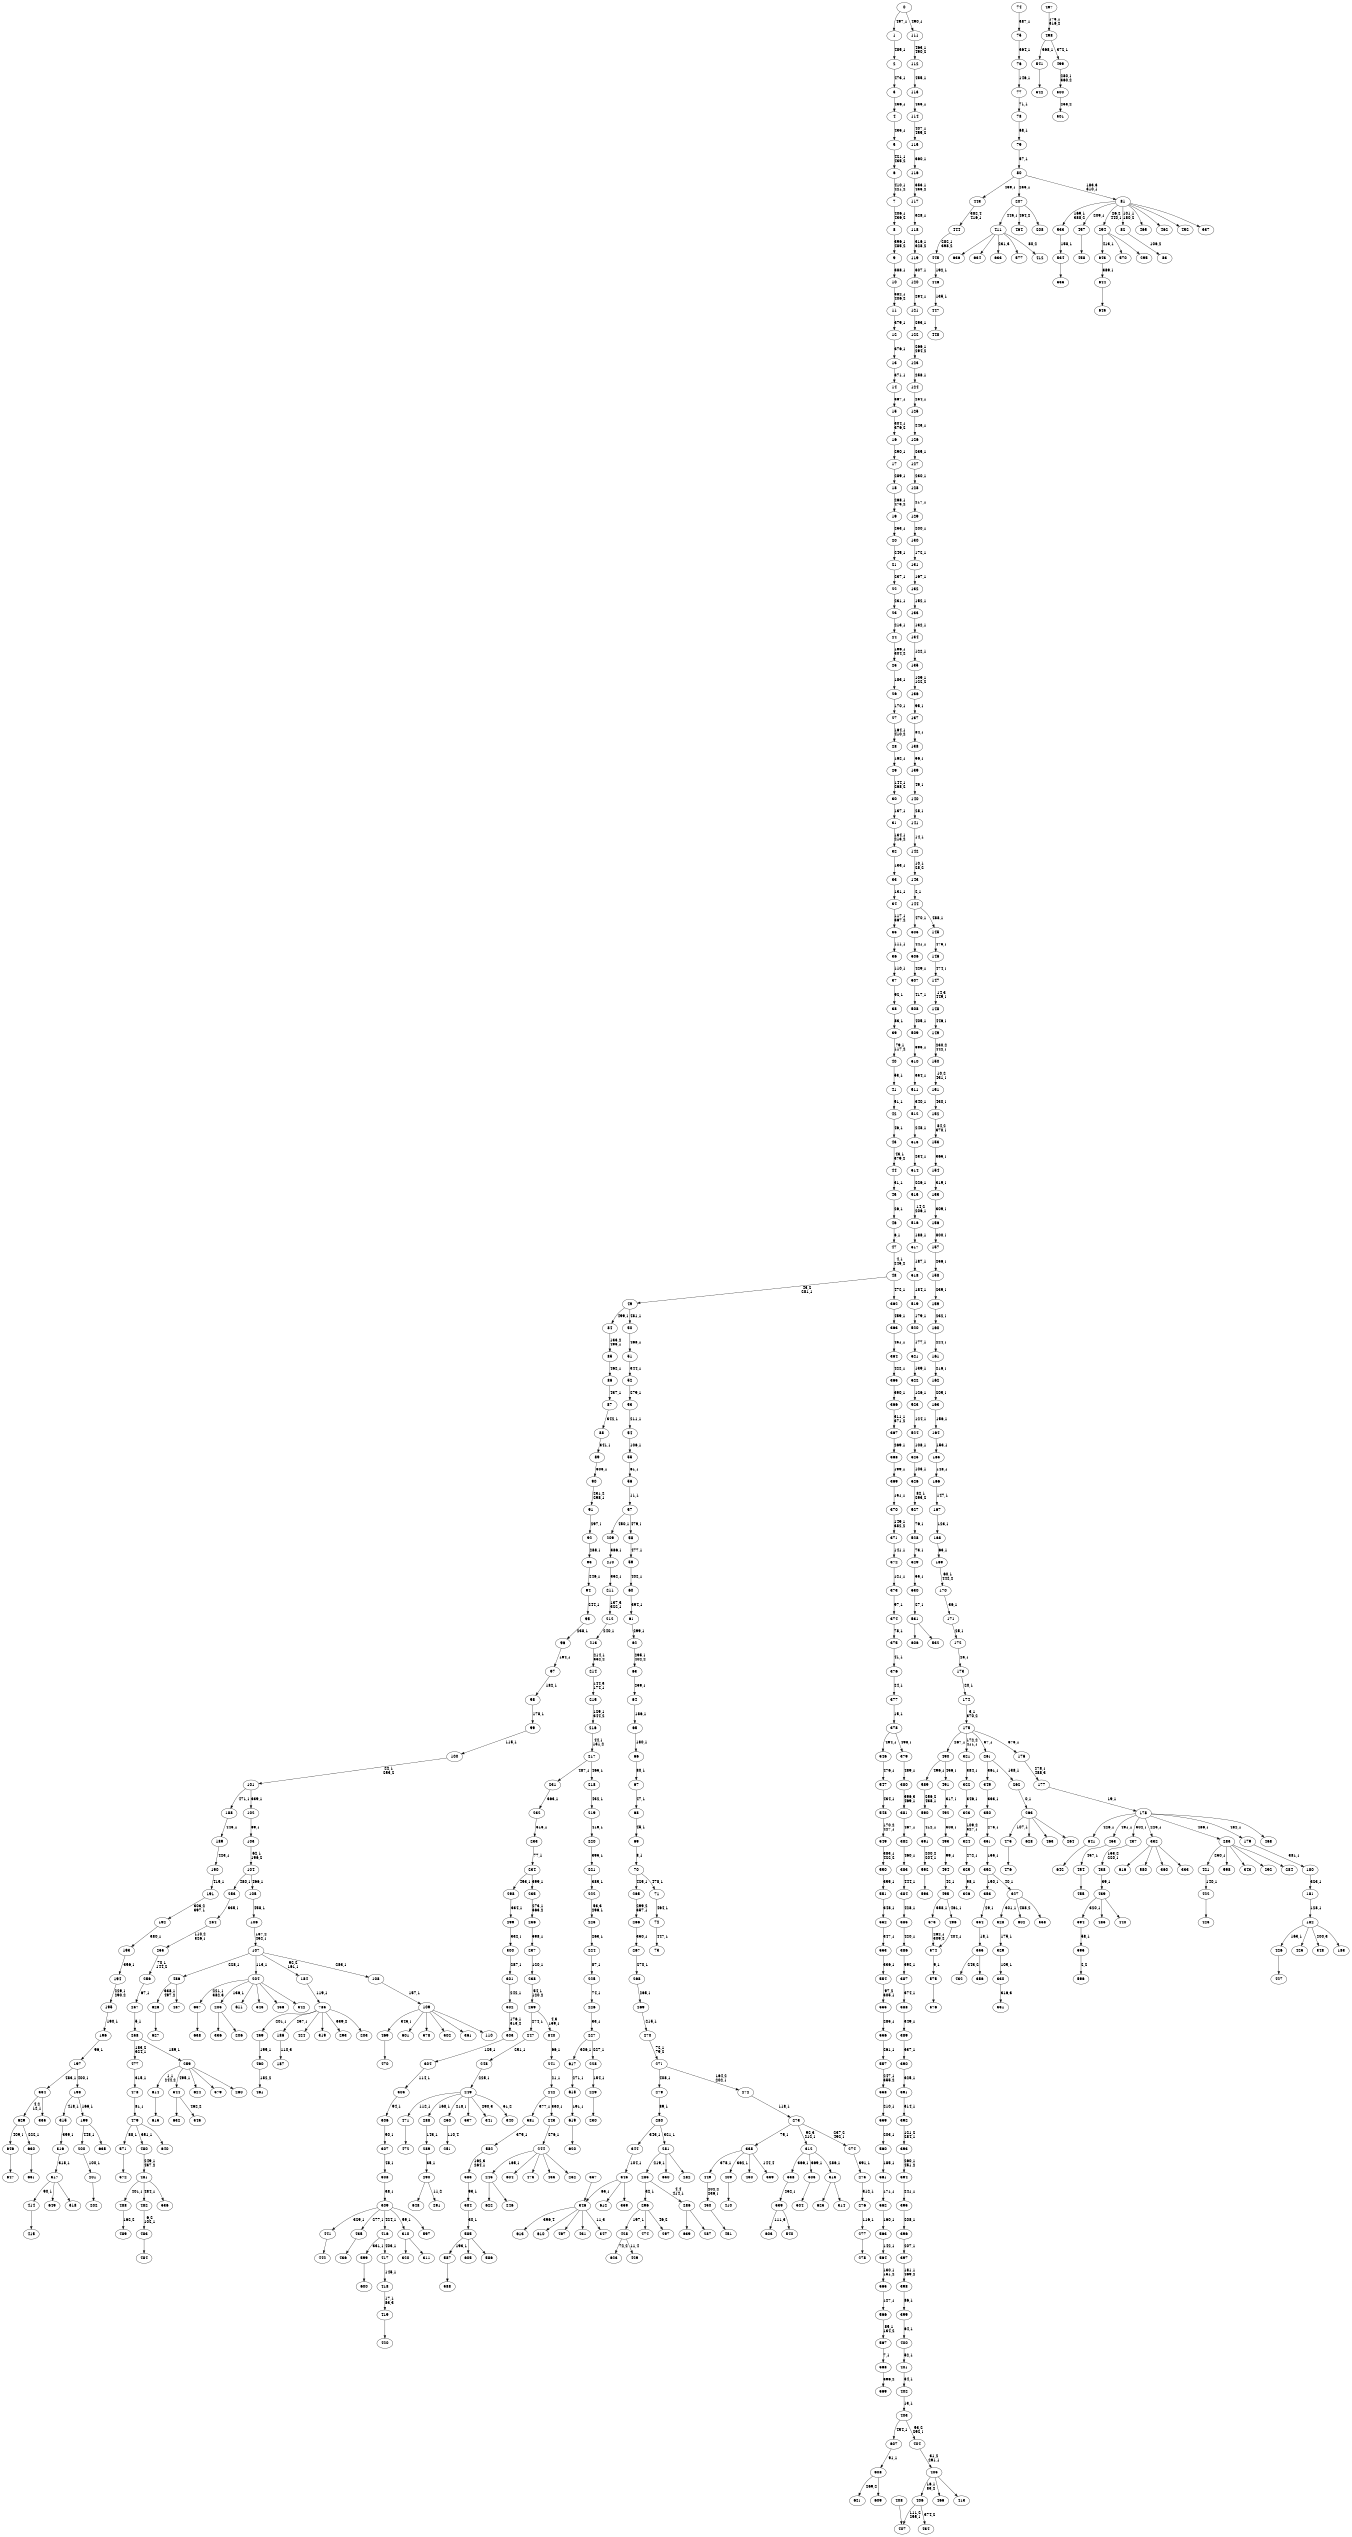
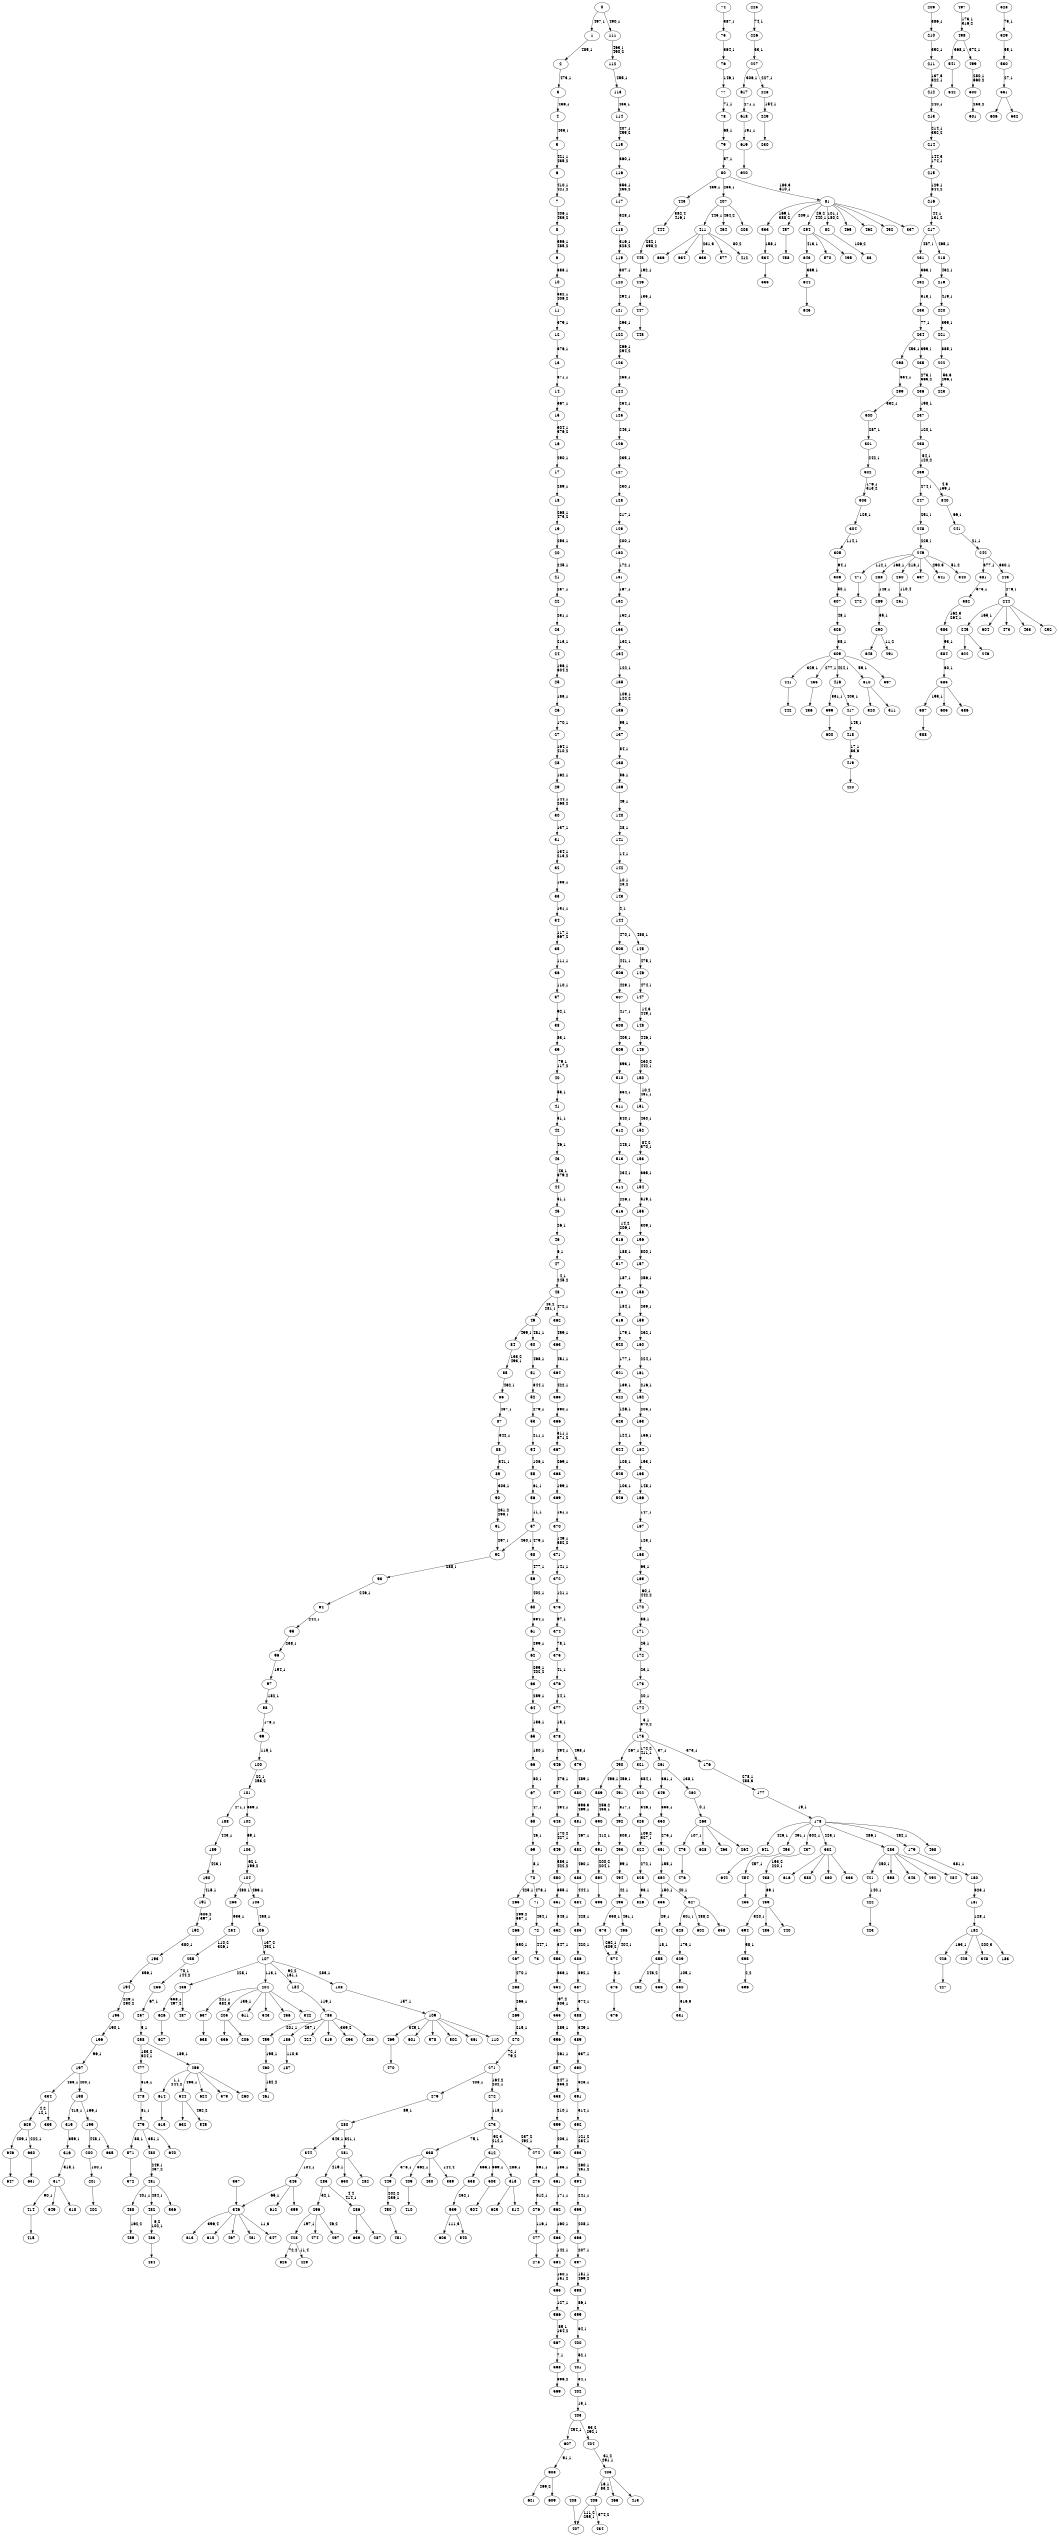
(915, 1510) -> none
(617, 1521) -> (516, 1540)
(538, 1937) -> (926, 404)
(592, 1951) -> none
